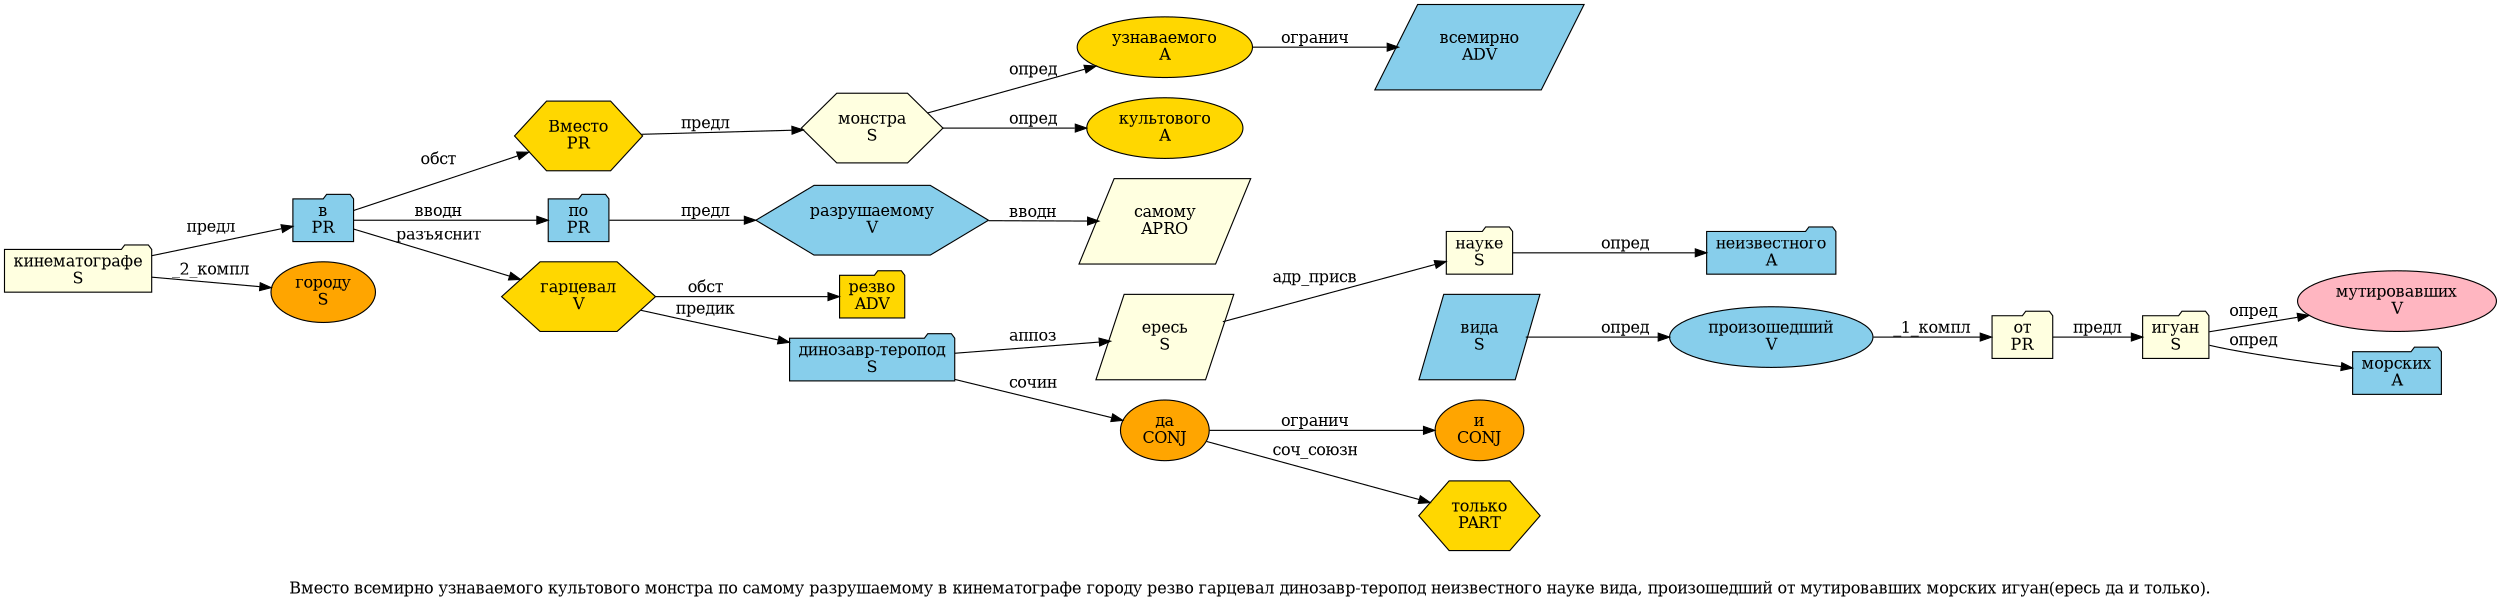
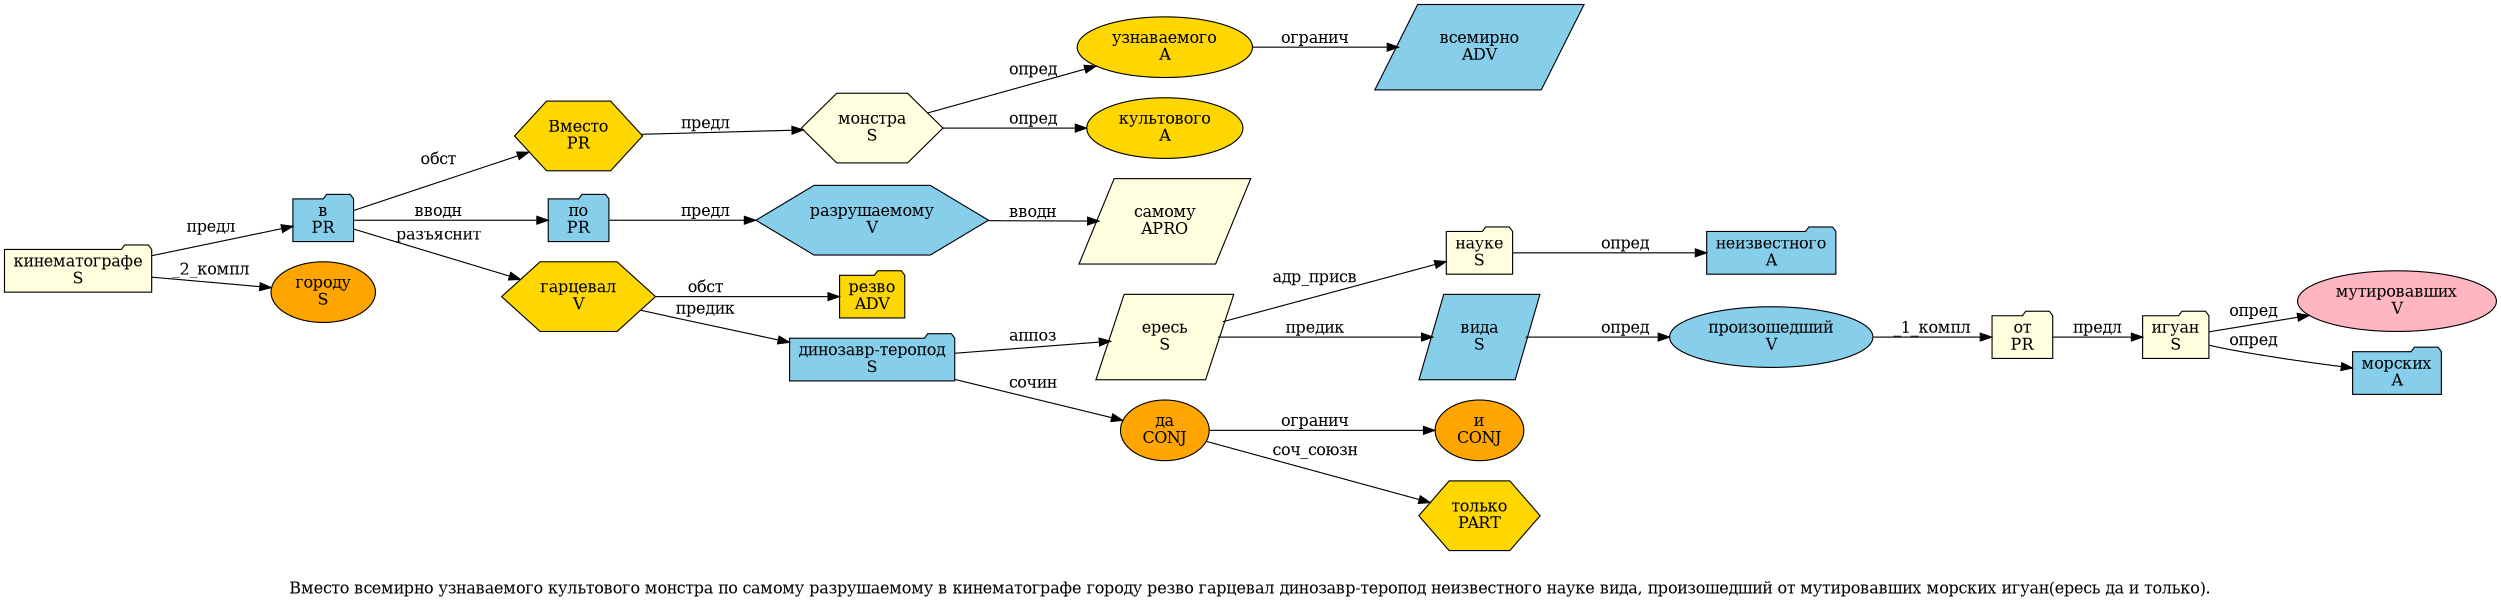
none -> (1320, 337)
